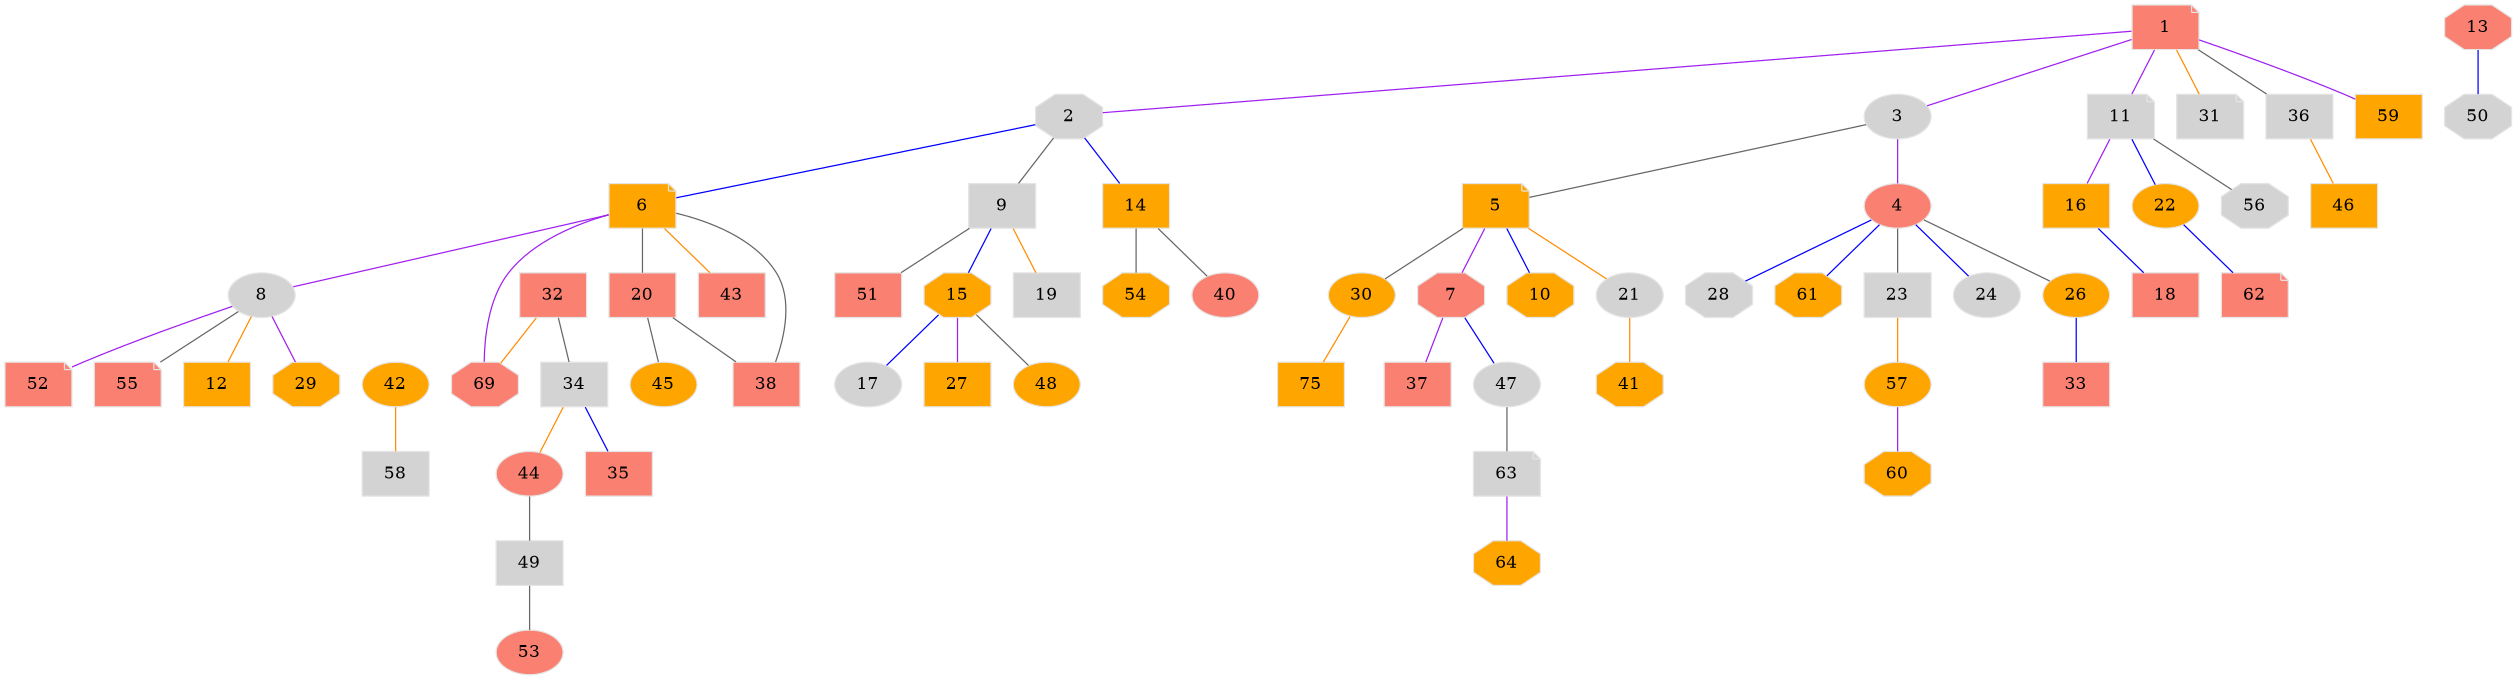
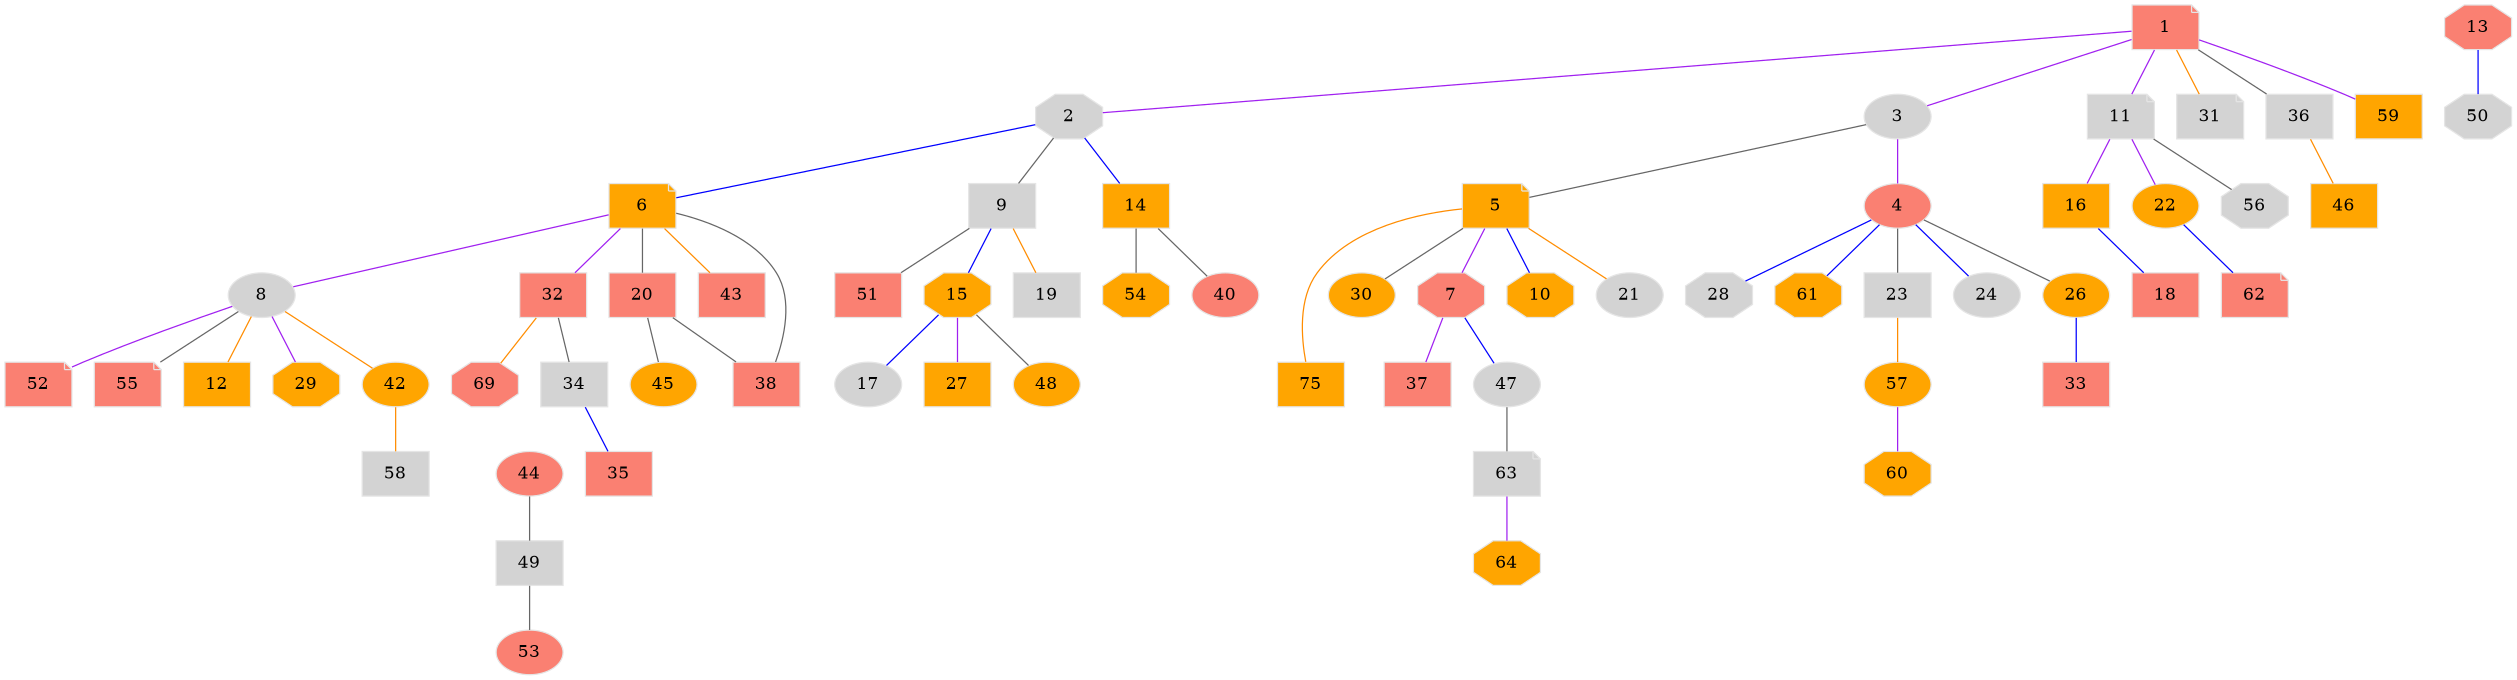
(2144, 162) -> (2144, 162)
(516, 264) -> (598, 251)
(1337, 339) -> (1343, 249)
none -> (329, 340)
(1630, 384) -> none
(552, 430) -> none
